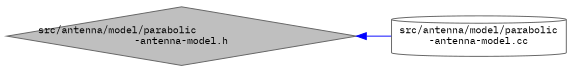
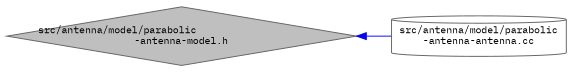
(479, 36) -> (479, 36)
